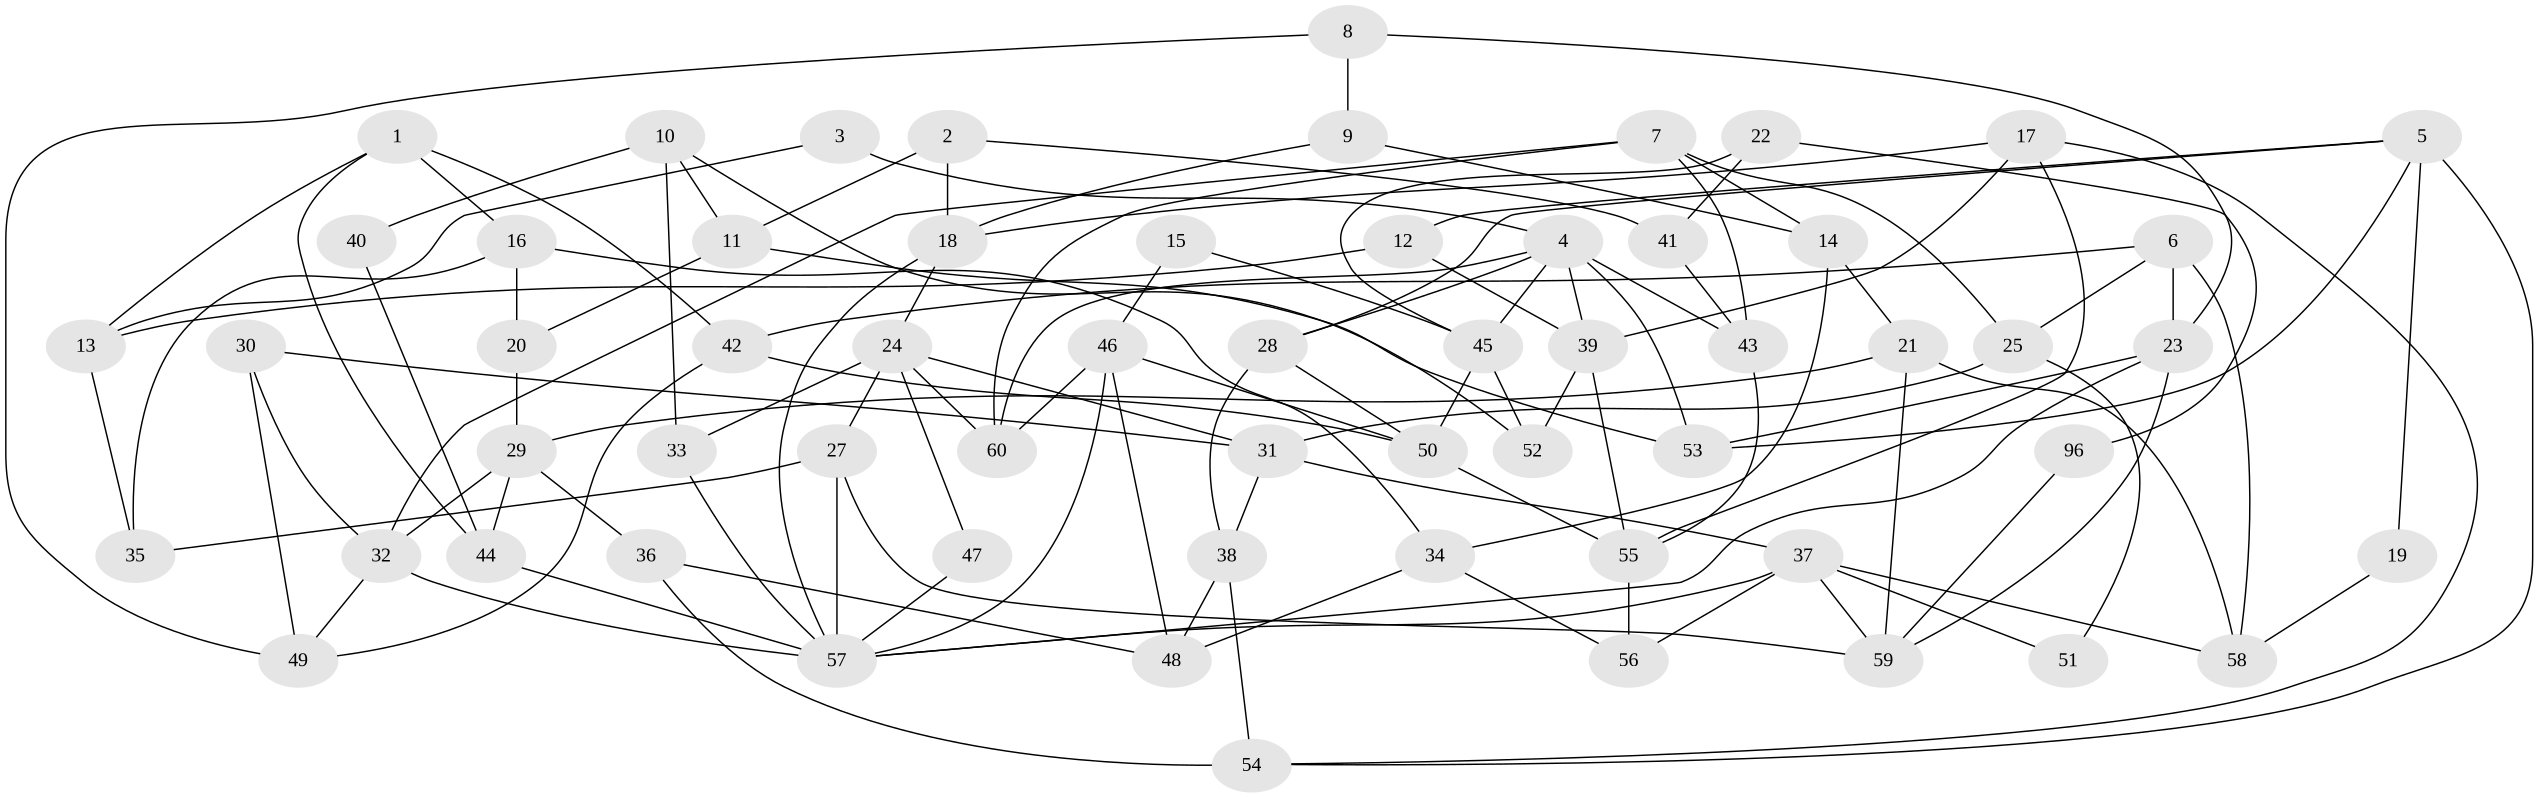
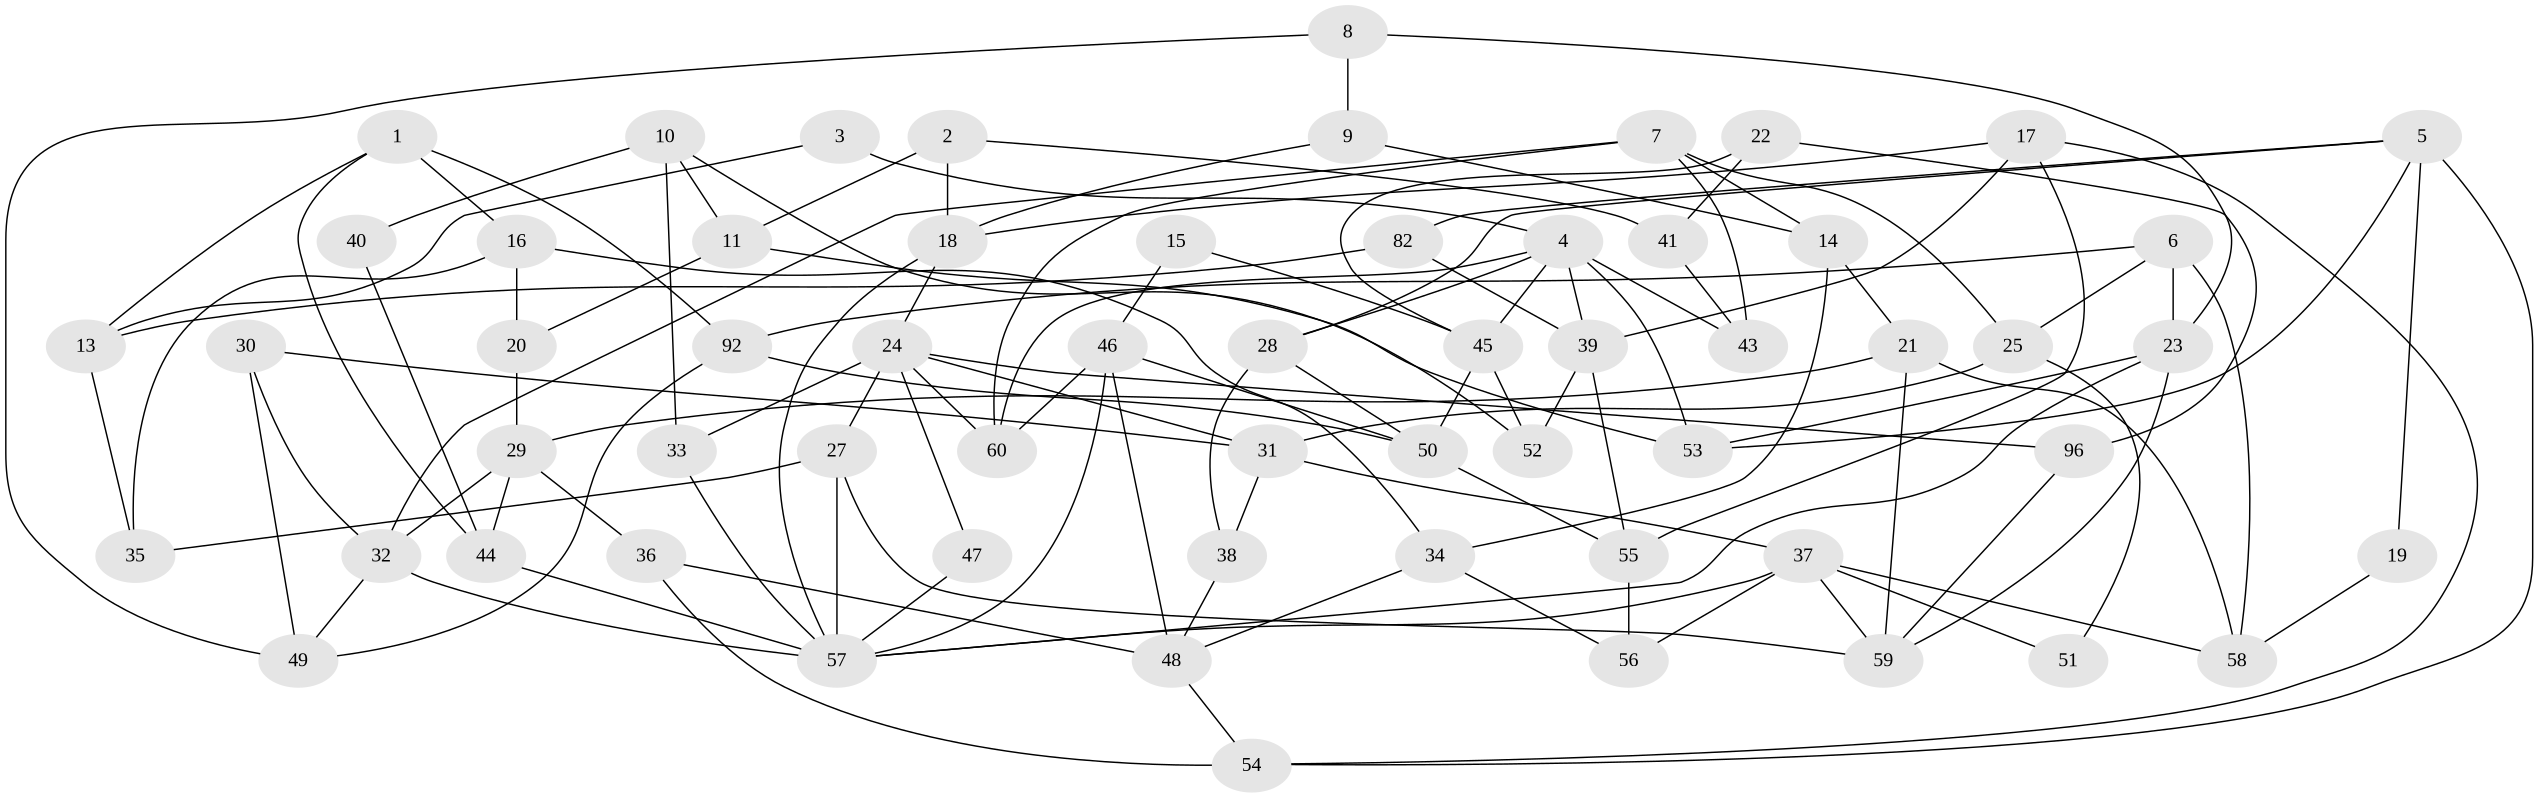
(1403, 242) -> (1403, 242)
(732, 346) -> (732, 346)
none -> (1648, 418)
(1753, 457) -> none
(1239, 661) -> (1212, 713)
